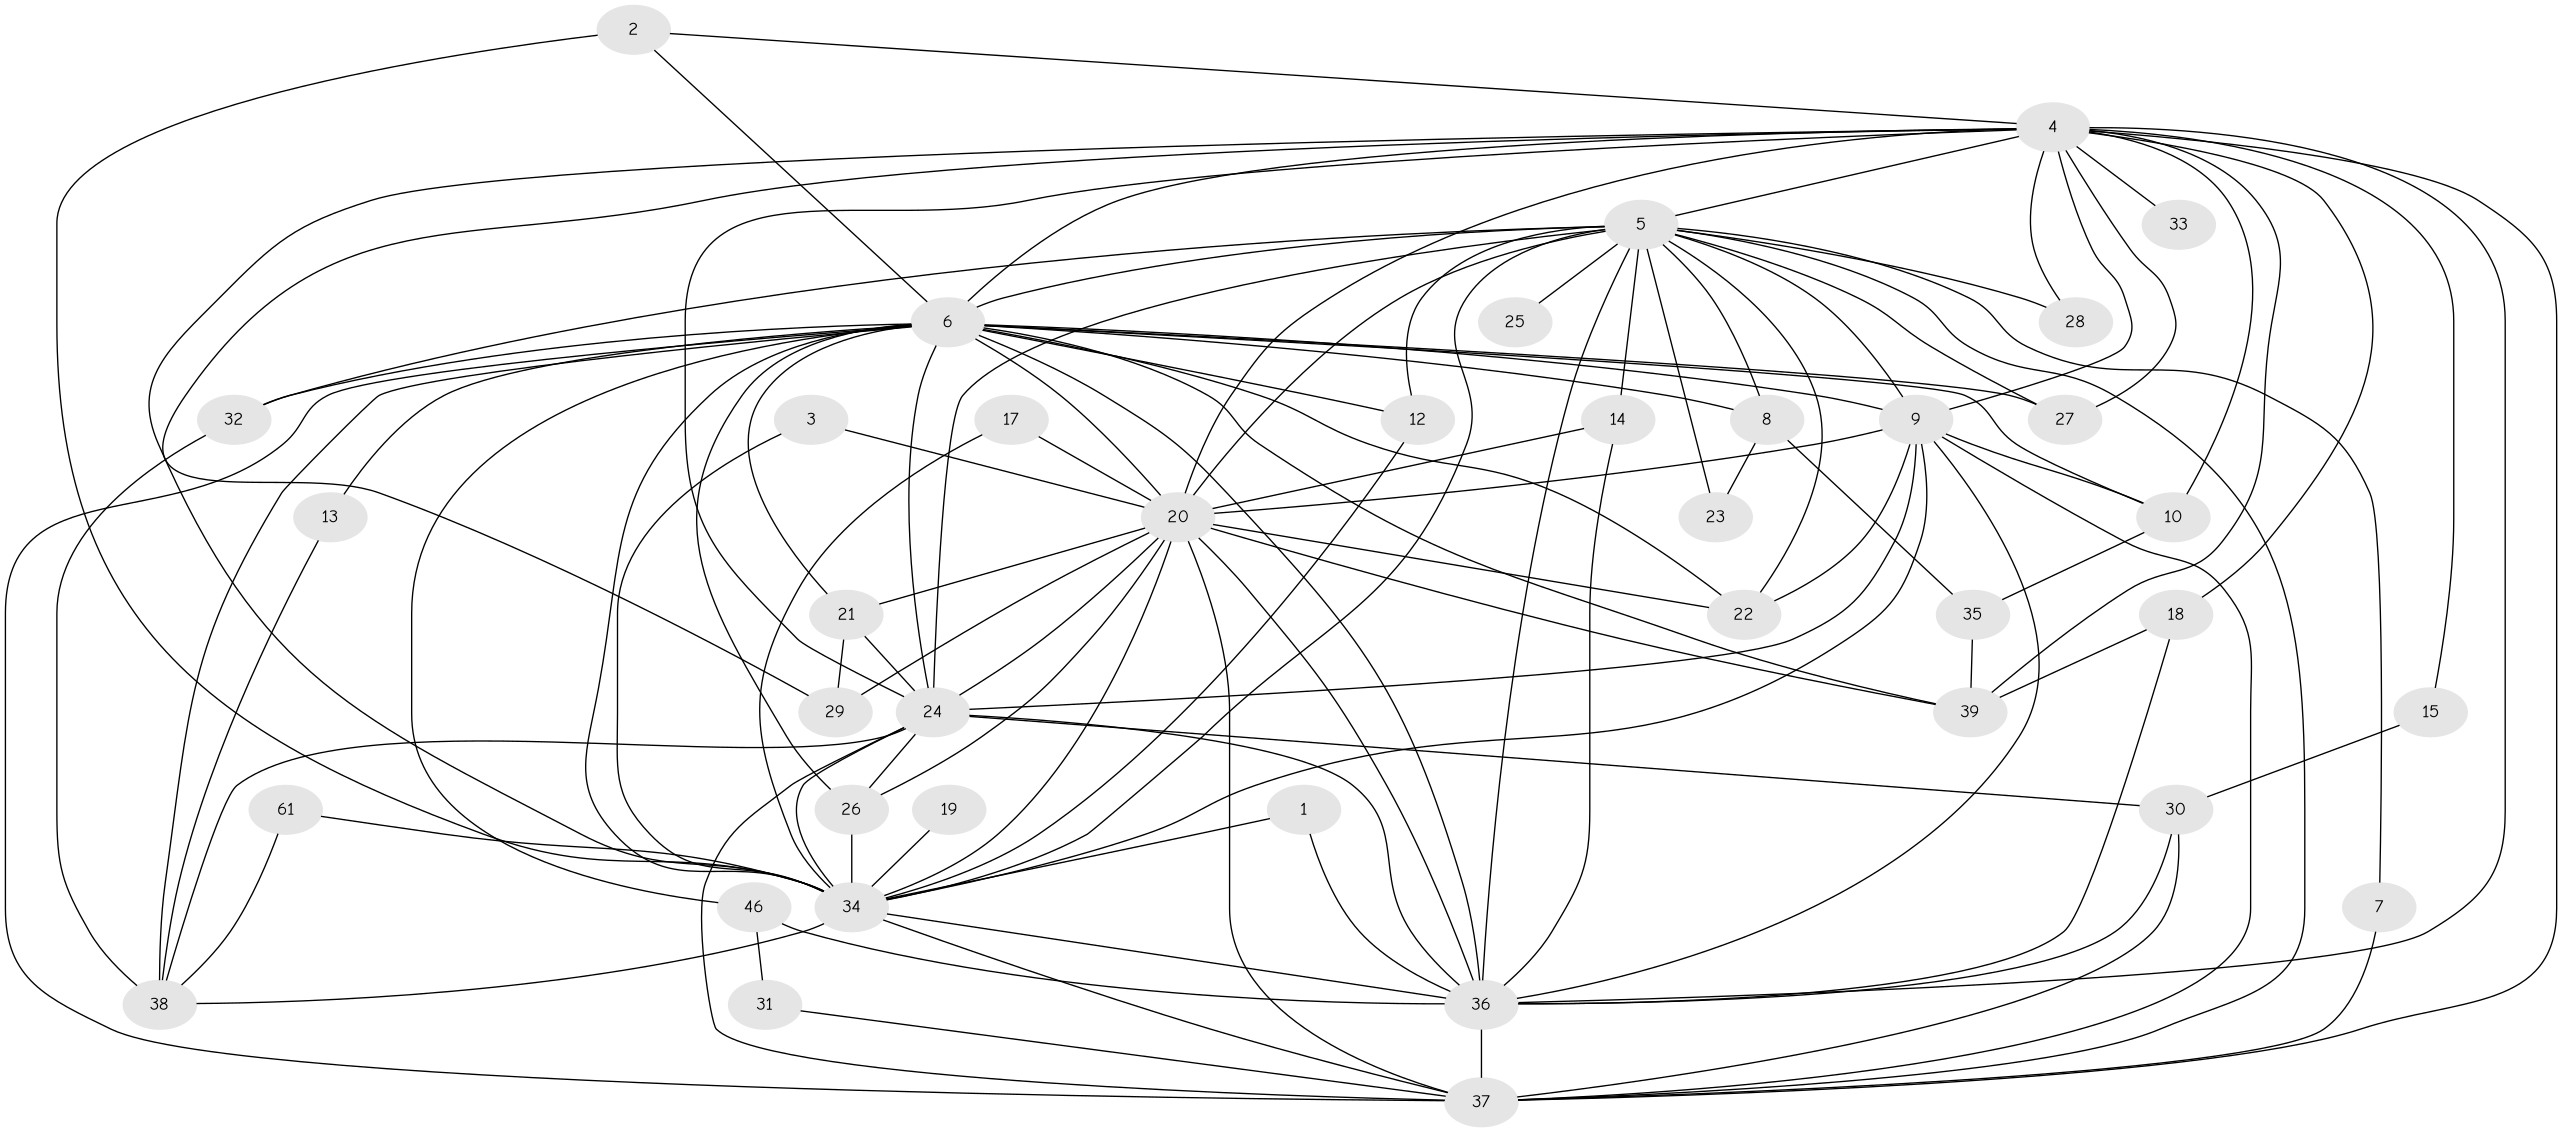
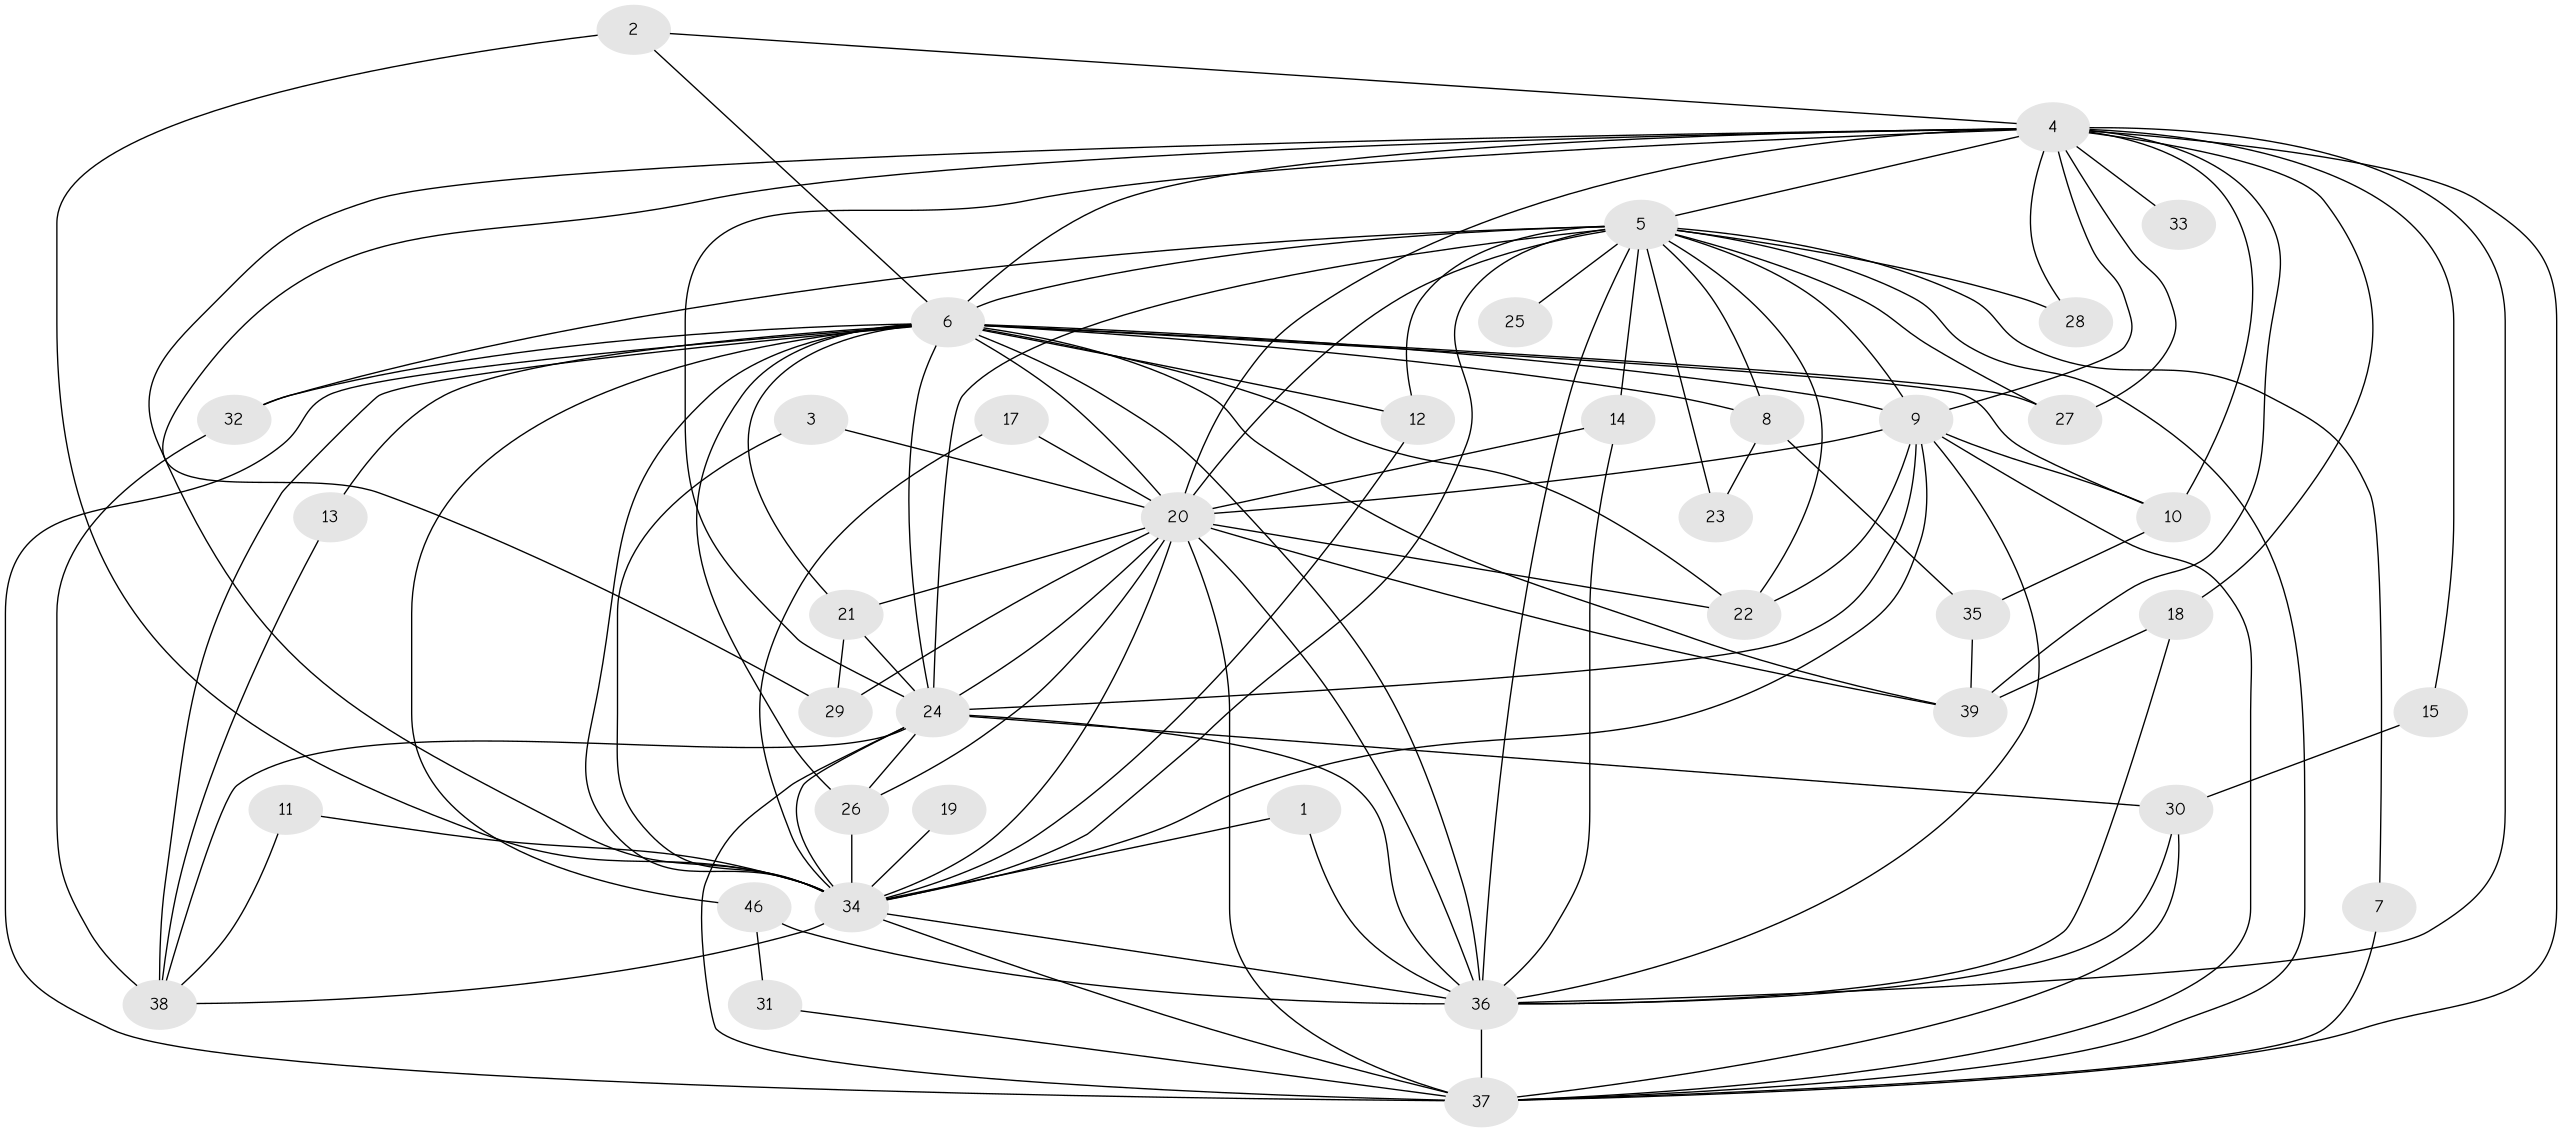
(286, 810) -> (286, 810)
